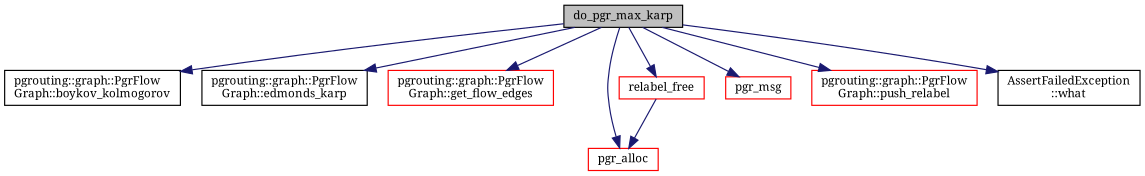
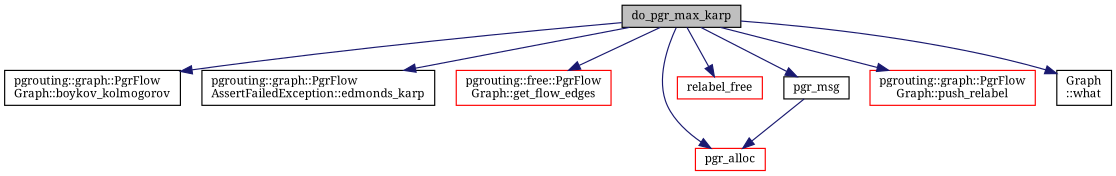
(285, 88) -> (318, 88)
(471, 88) -> (534, 88)
(758, 88) -> (816, 88)
(1069, 88) -> (1084, 88)
(645, 119) -> (778, 120)
